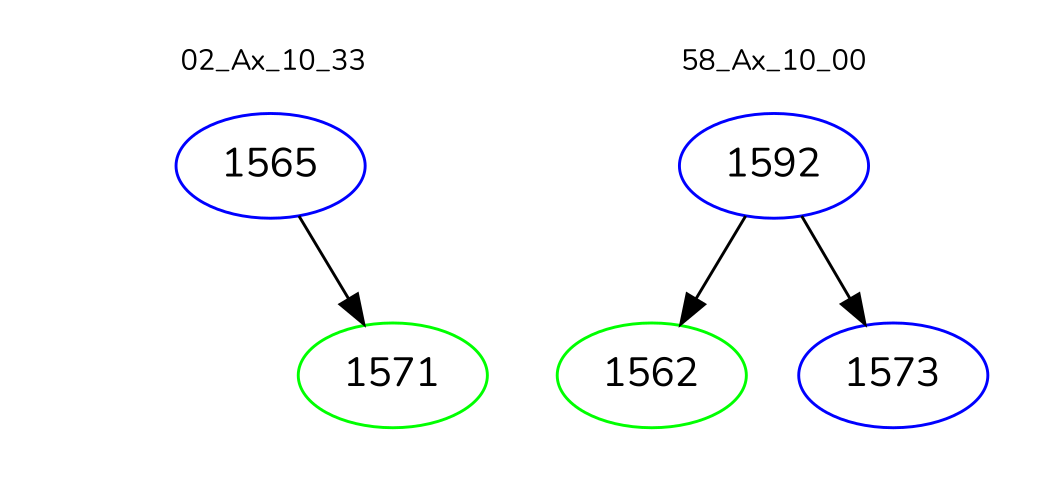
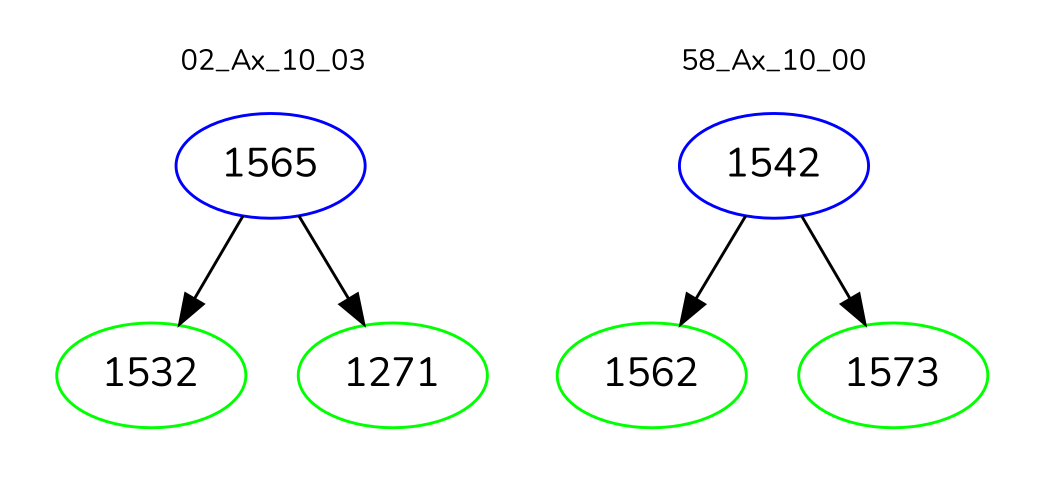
(274, 63) -> (274, 63)
(774, 166) -> (774, 166)
none -> (151, 375)
(393, 375) -> (393, 375)
(893, 375) -> (893, 375)
